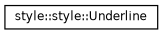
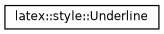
(81, 17) -> (82, 17)
